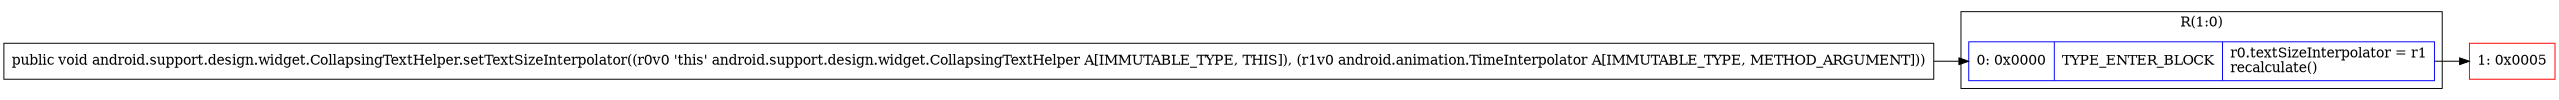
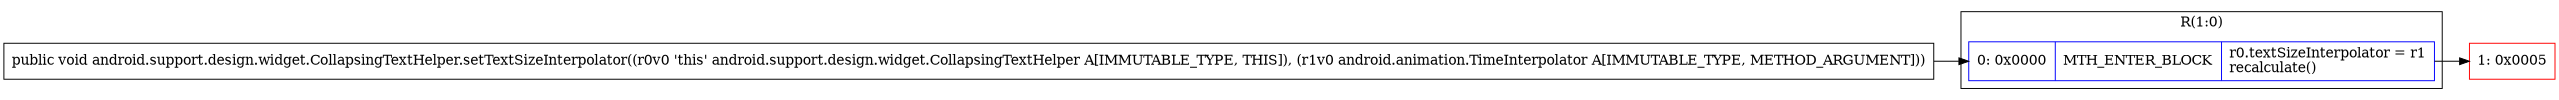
(2138, 61) -> (2138, 61)
